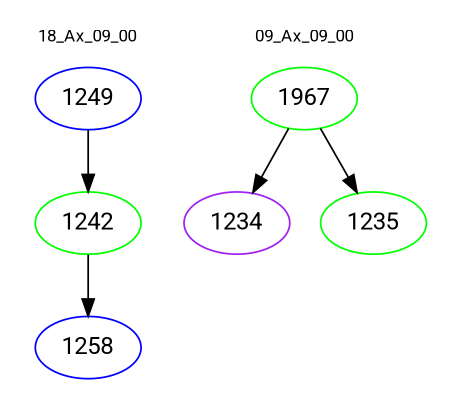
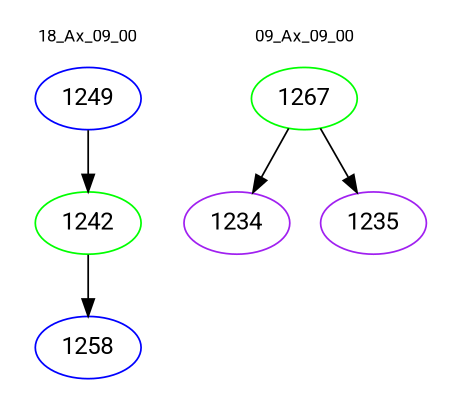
(304, 99) -> (304, 99)
(374, 223) -> (374, 223)
